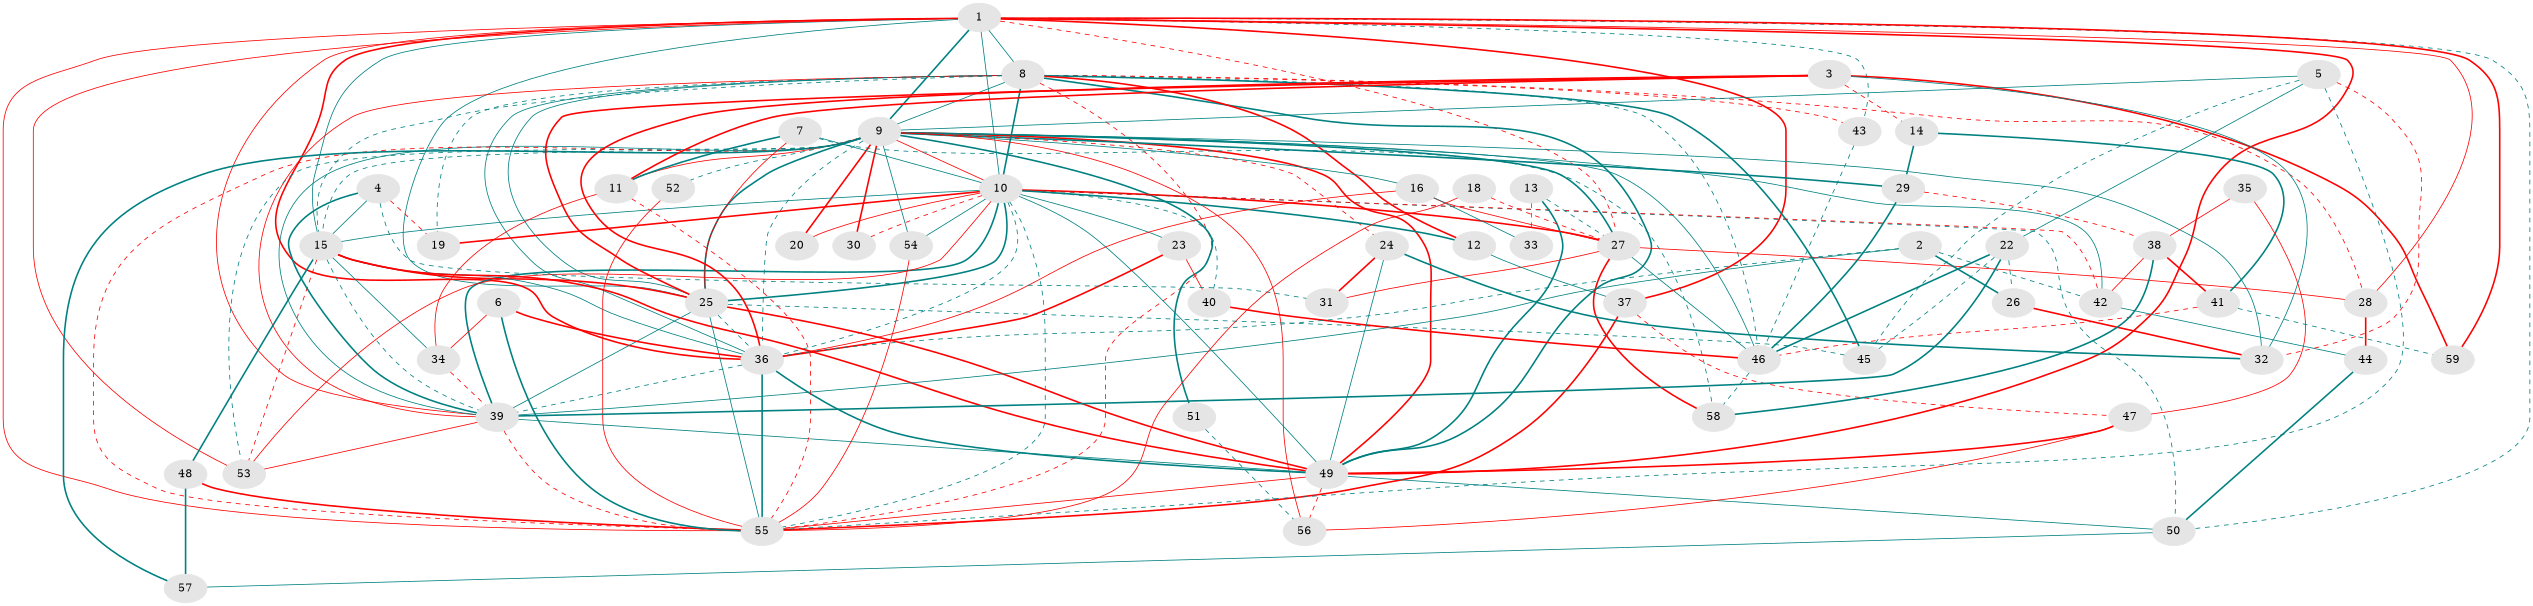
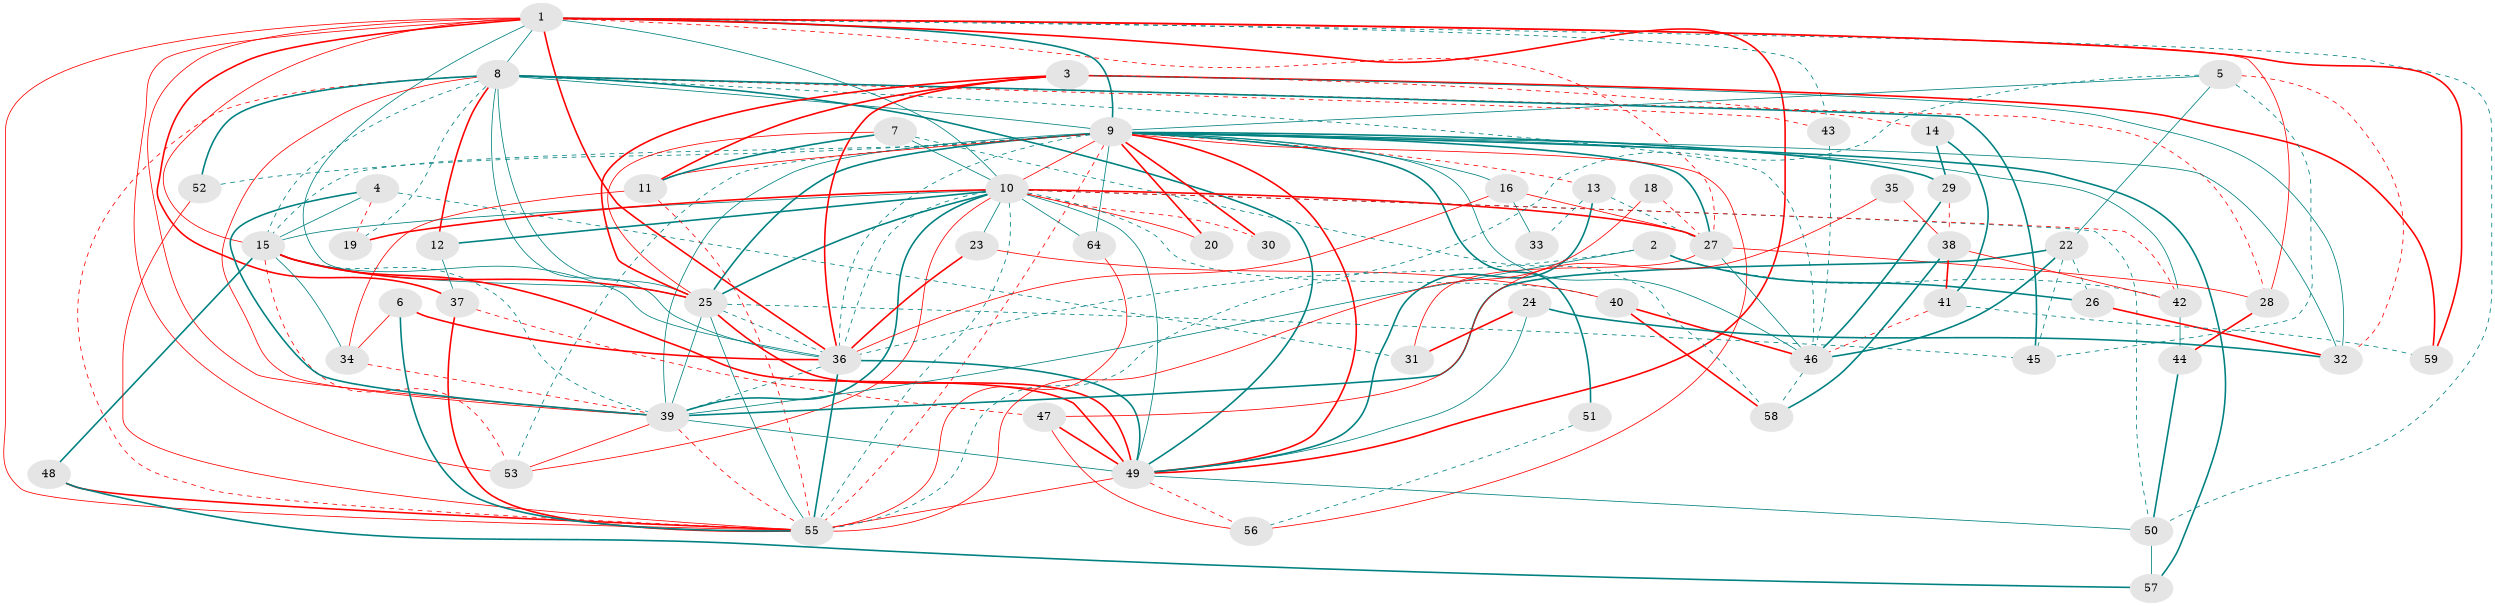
(455, 44) -> (269, 77)
(1014, 119) -> (258, 105)
(1148, 149) -> (1443, 161)
(911, 246) -> (1094, 246)
(1611, 341) -> (1694, 360)
